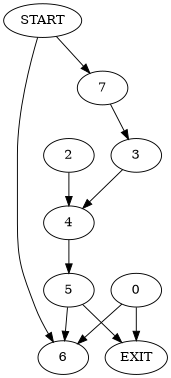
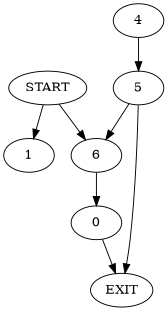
(103, 88) -> (29, 155)
(69, 155) -> none
(136, 155) -> none
(106, 318) -> (96, 185)
